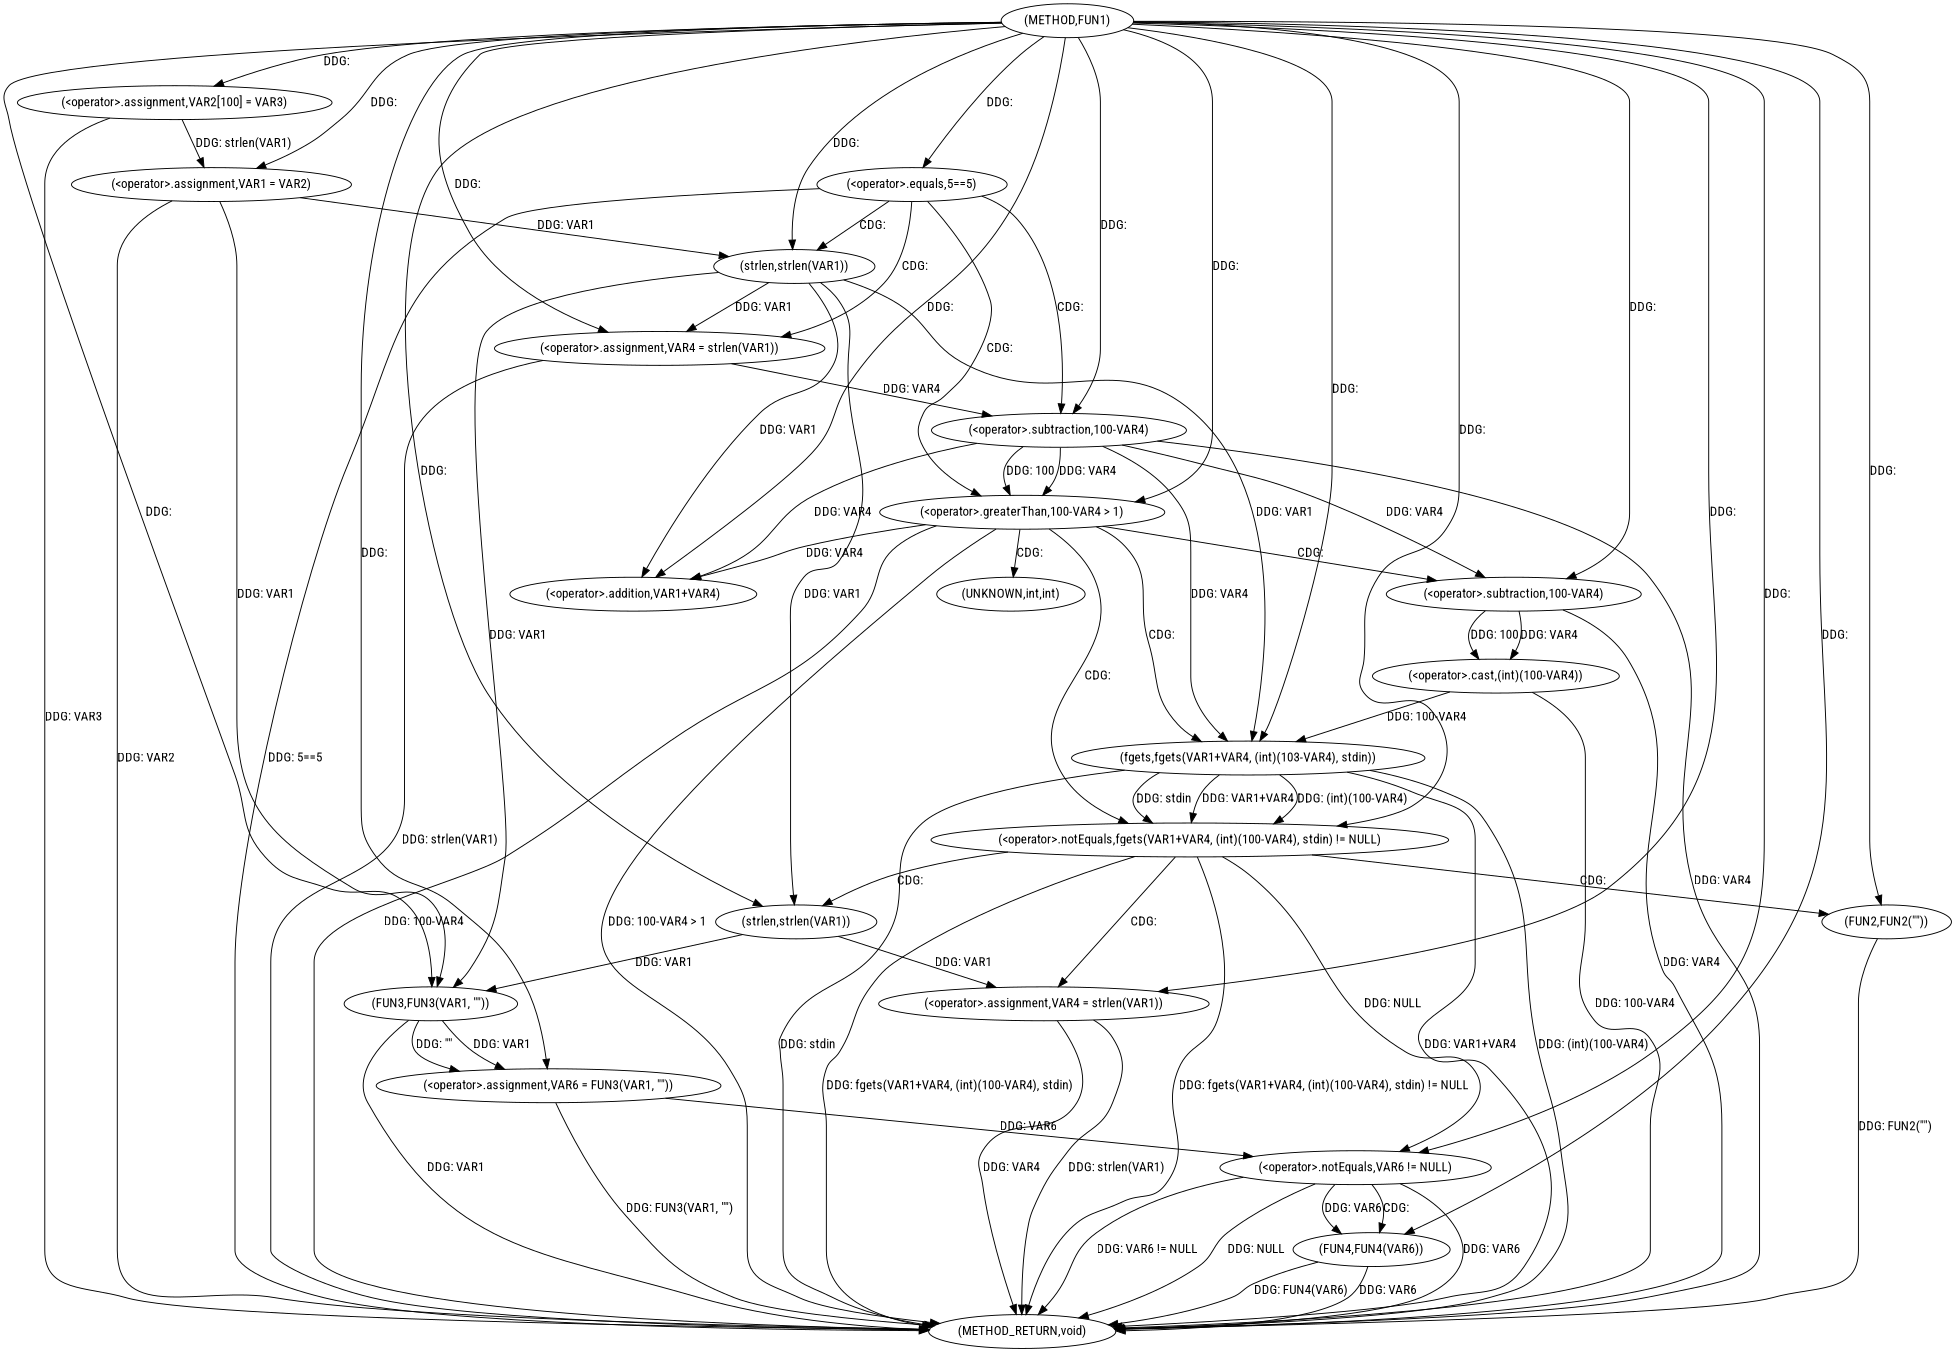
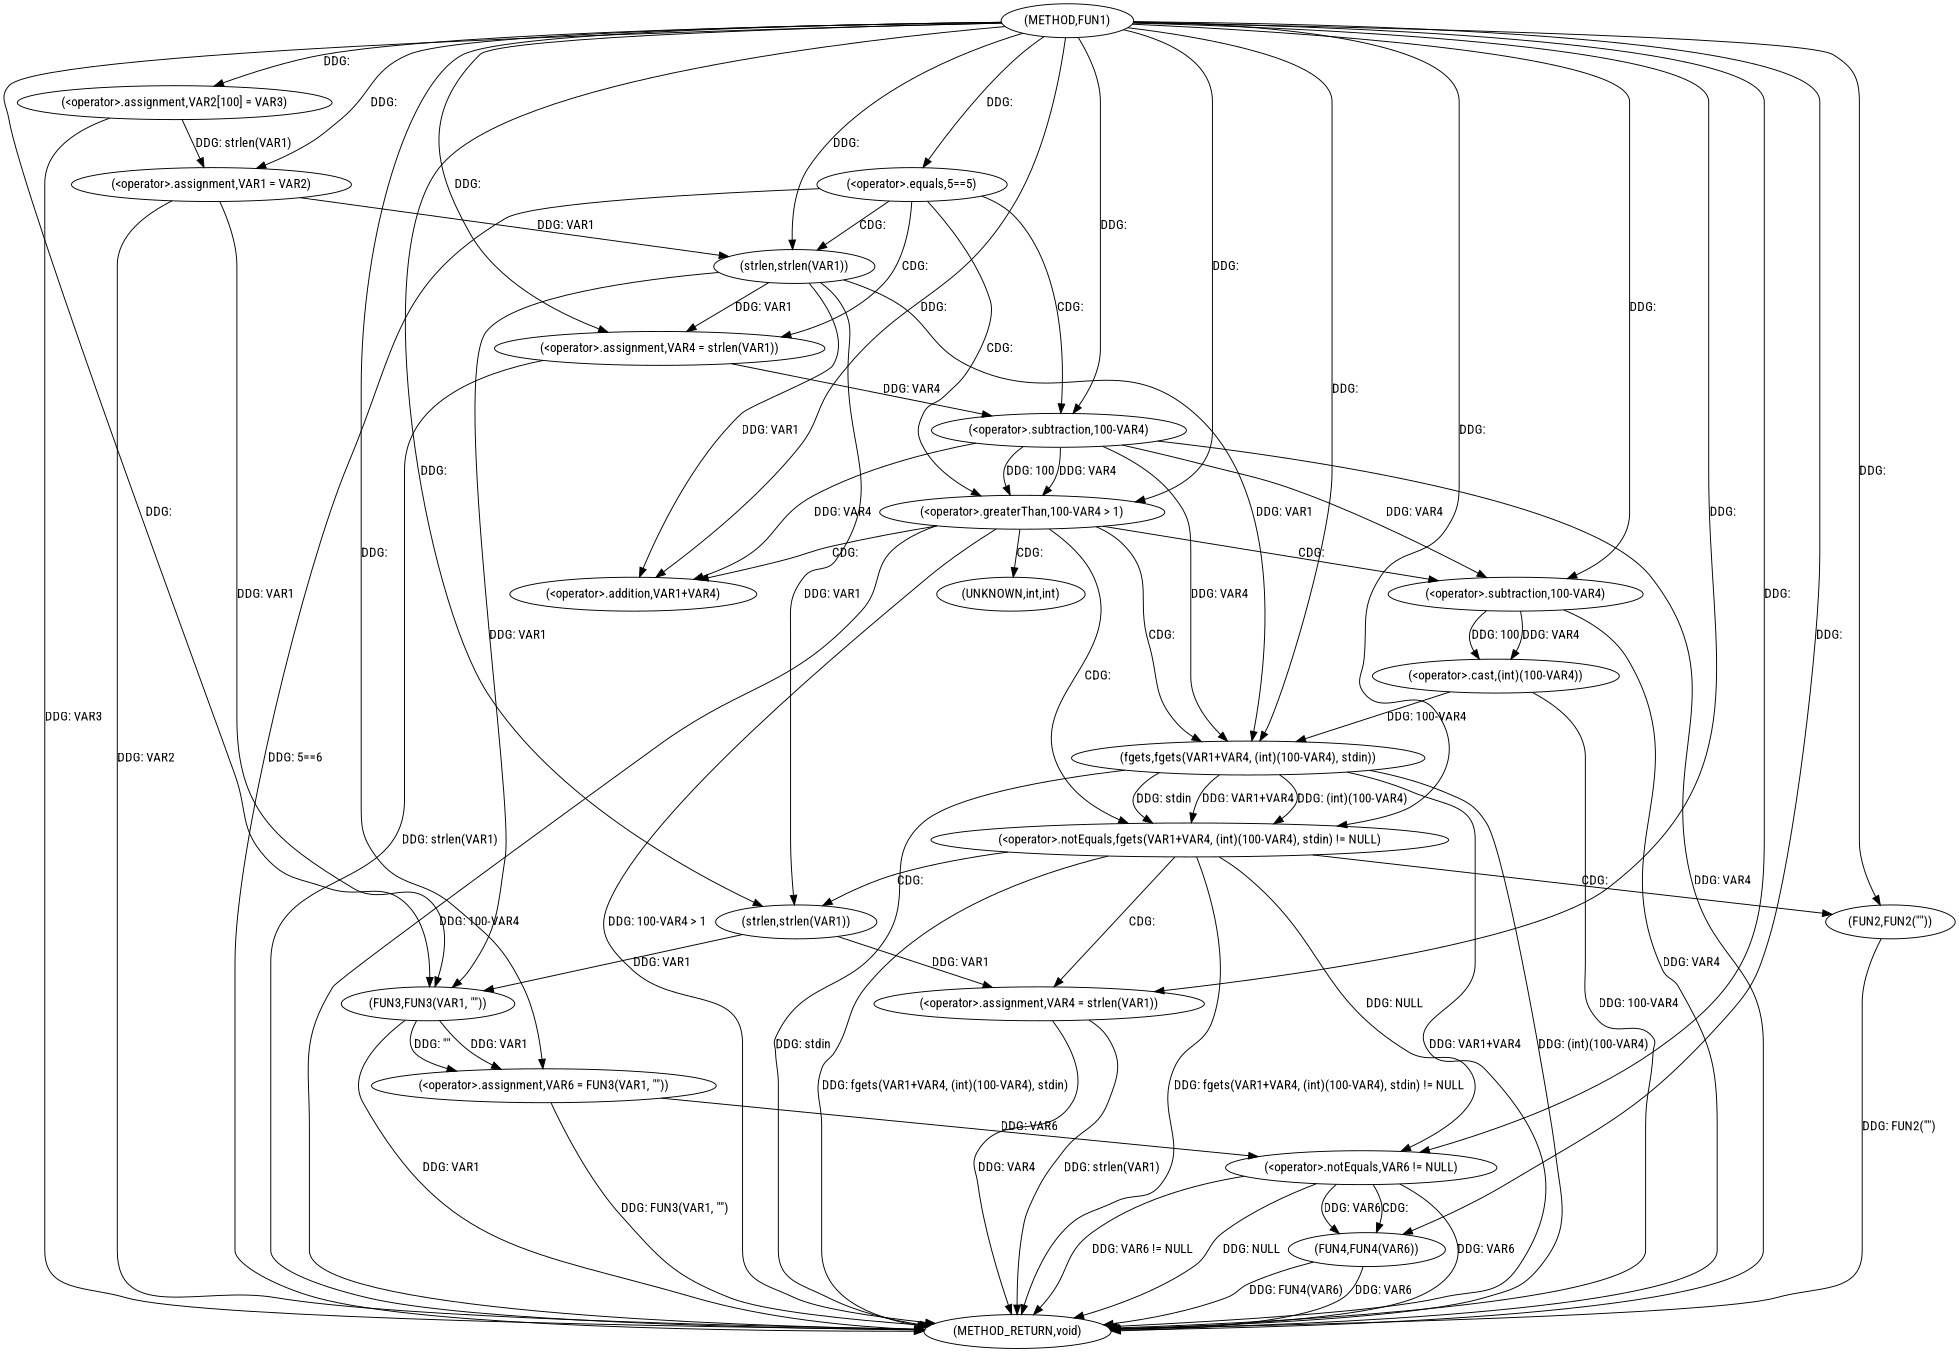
(834, 553) -> (847, 553)
(295, 758) -> (295, 758)
(1248, 758) -> (1248, 758)
